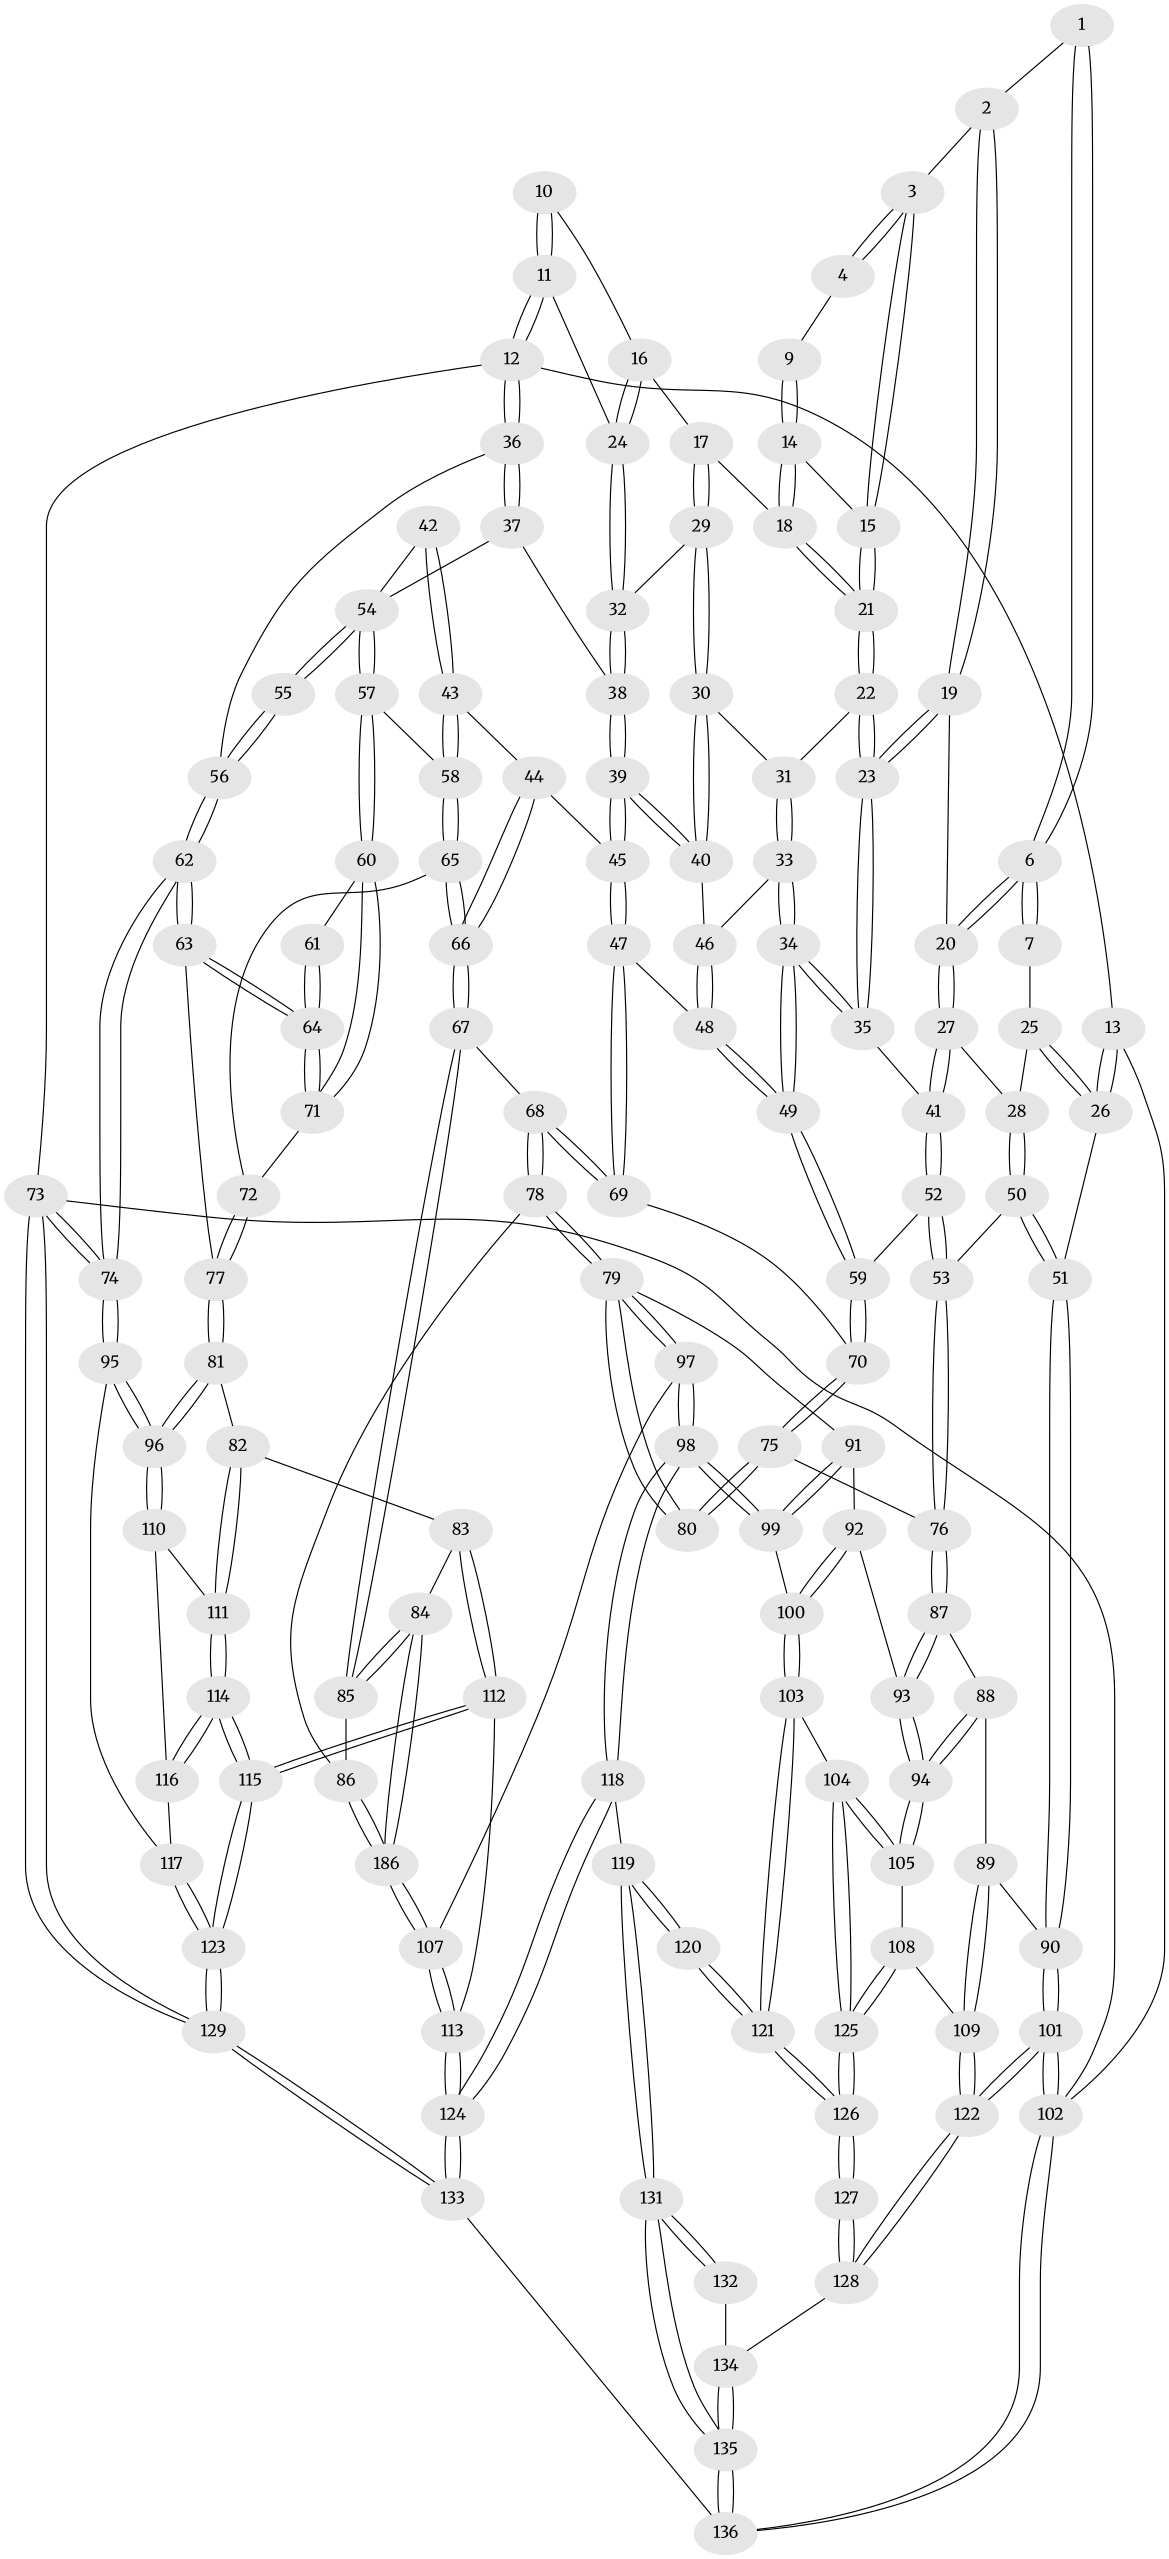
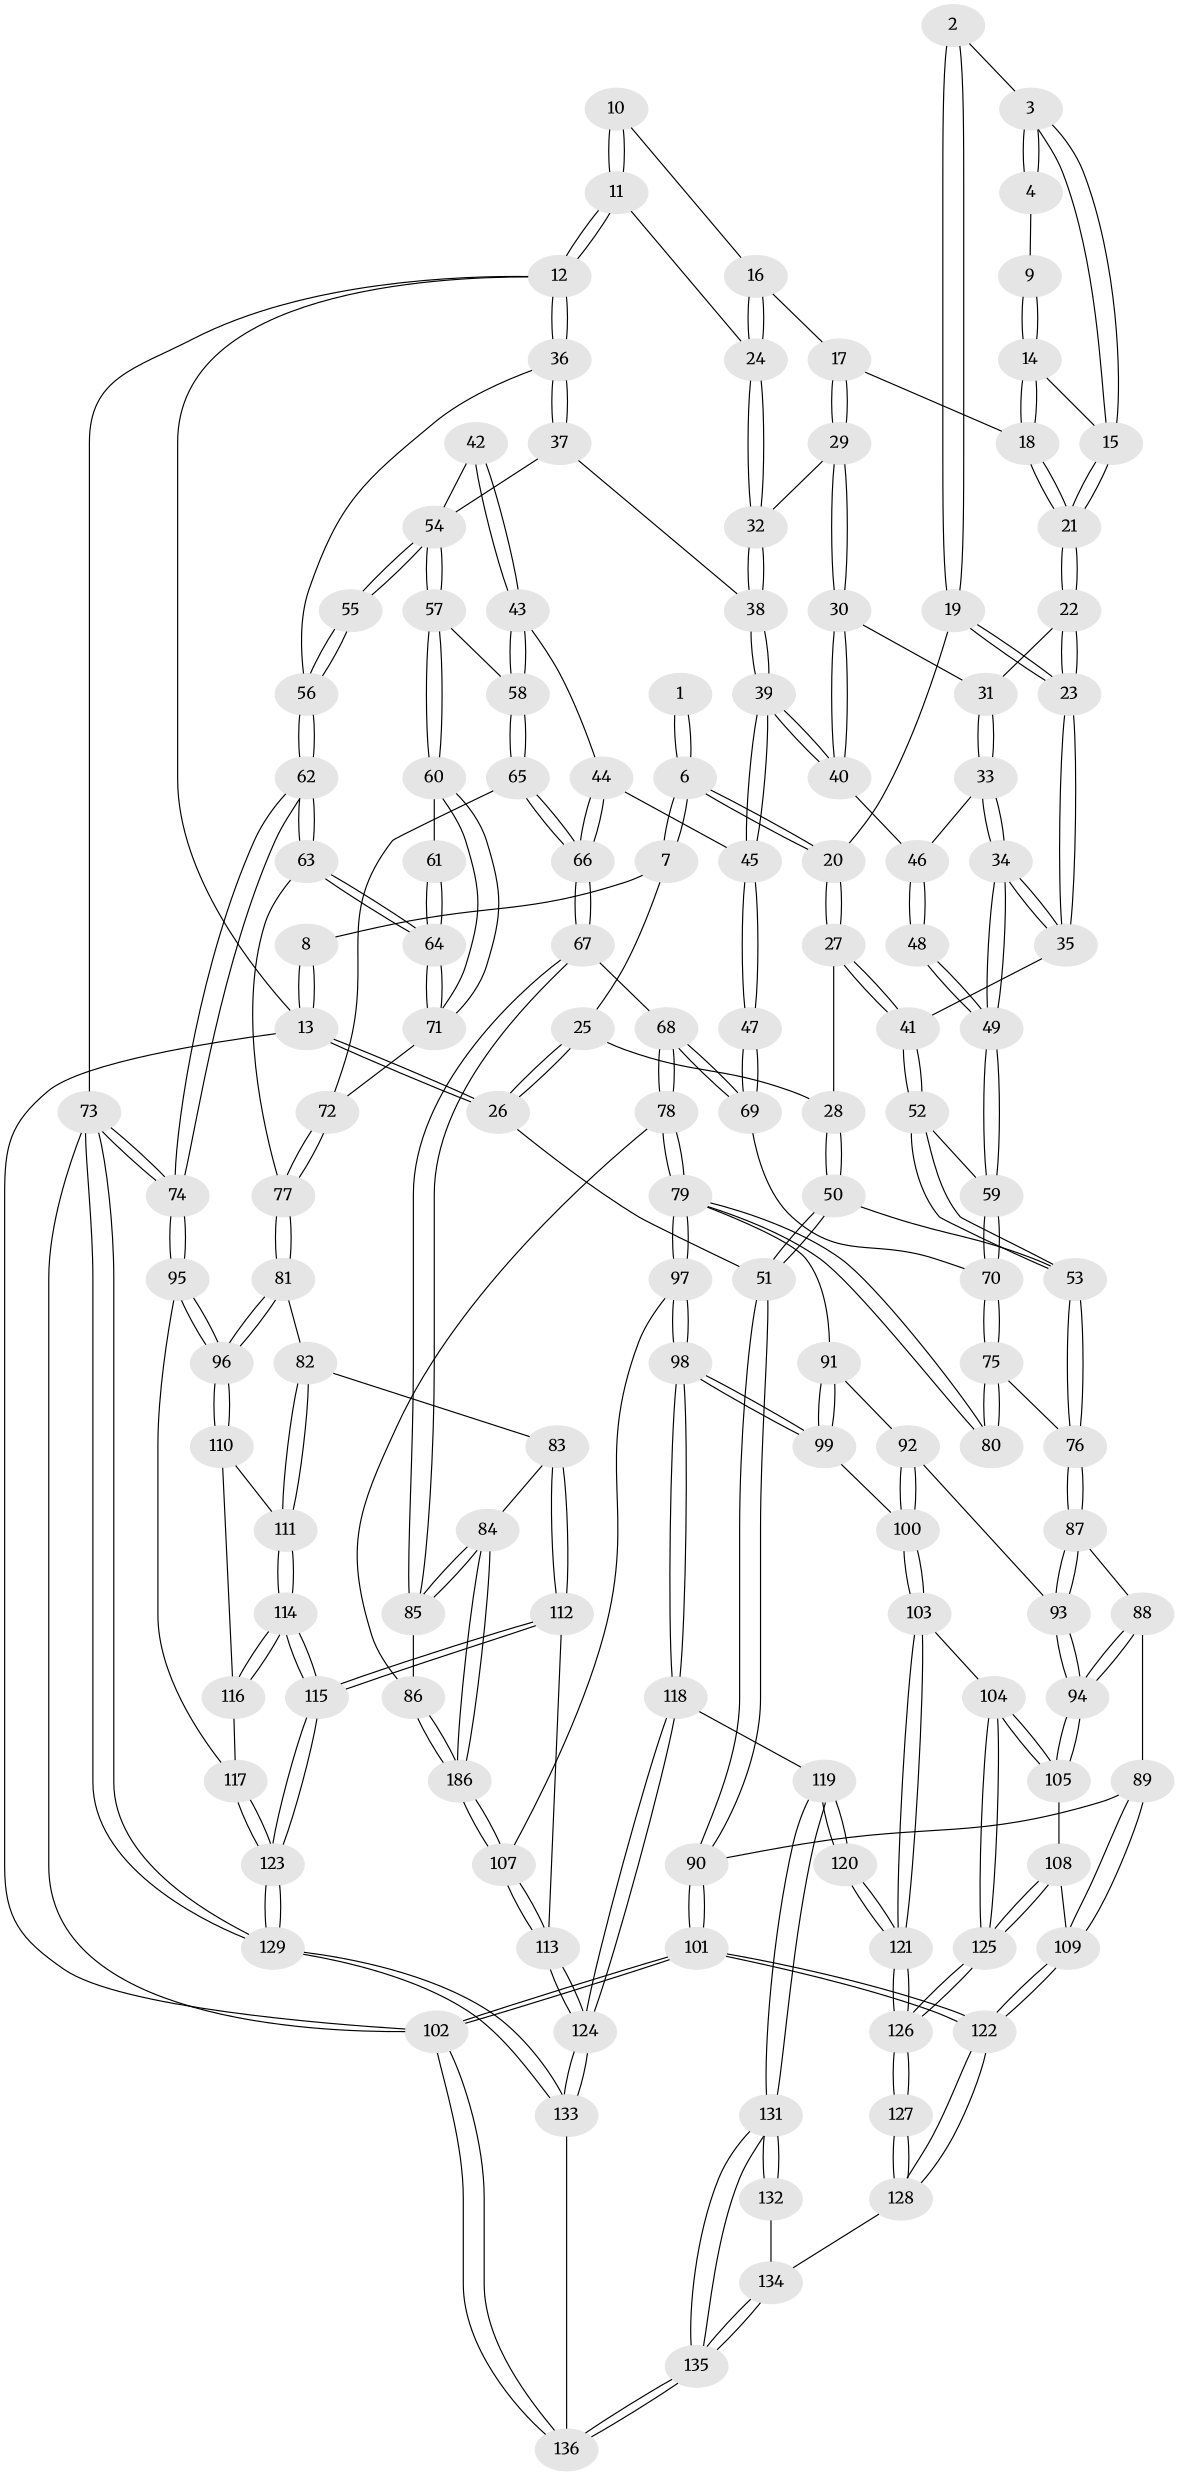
(1034, 67) -> none
none -> (307, 945)
(662, 987) -> none
